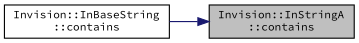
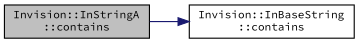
(184, 22) -> (164, 22)
